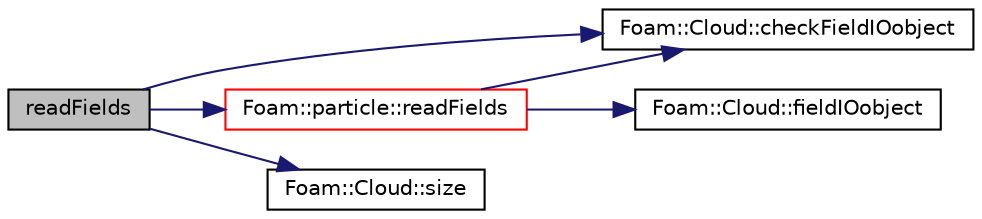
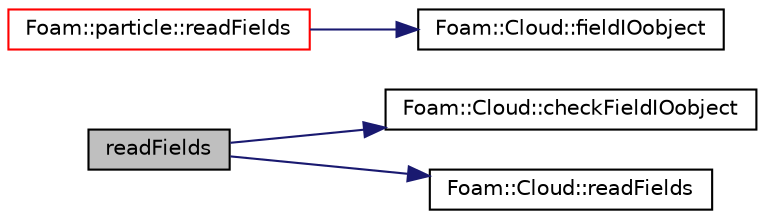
(572, 72) -> none
(177, 110) -> none
(376, 190) -> (571, 190)
